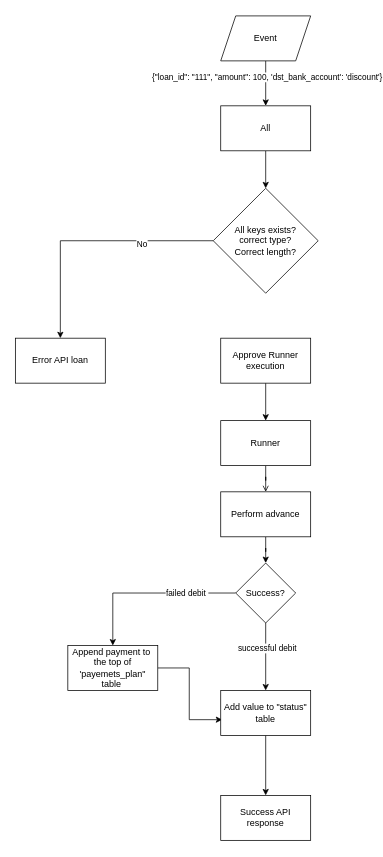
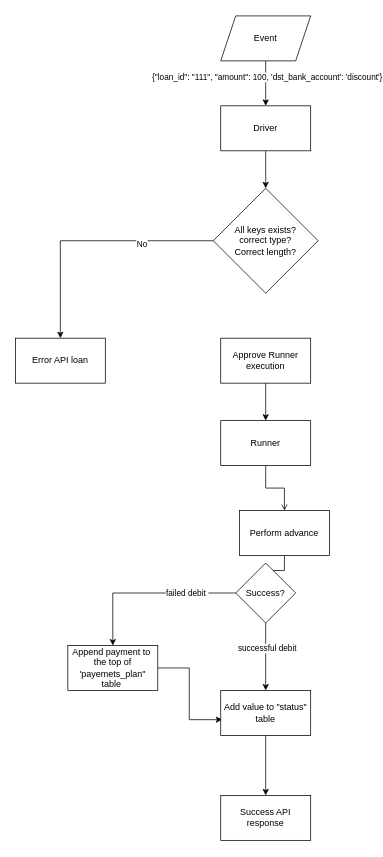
(266, 128) -> (266, 128)
(266, 514) -> (285, 533)
